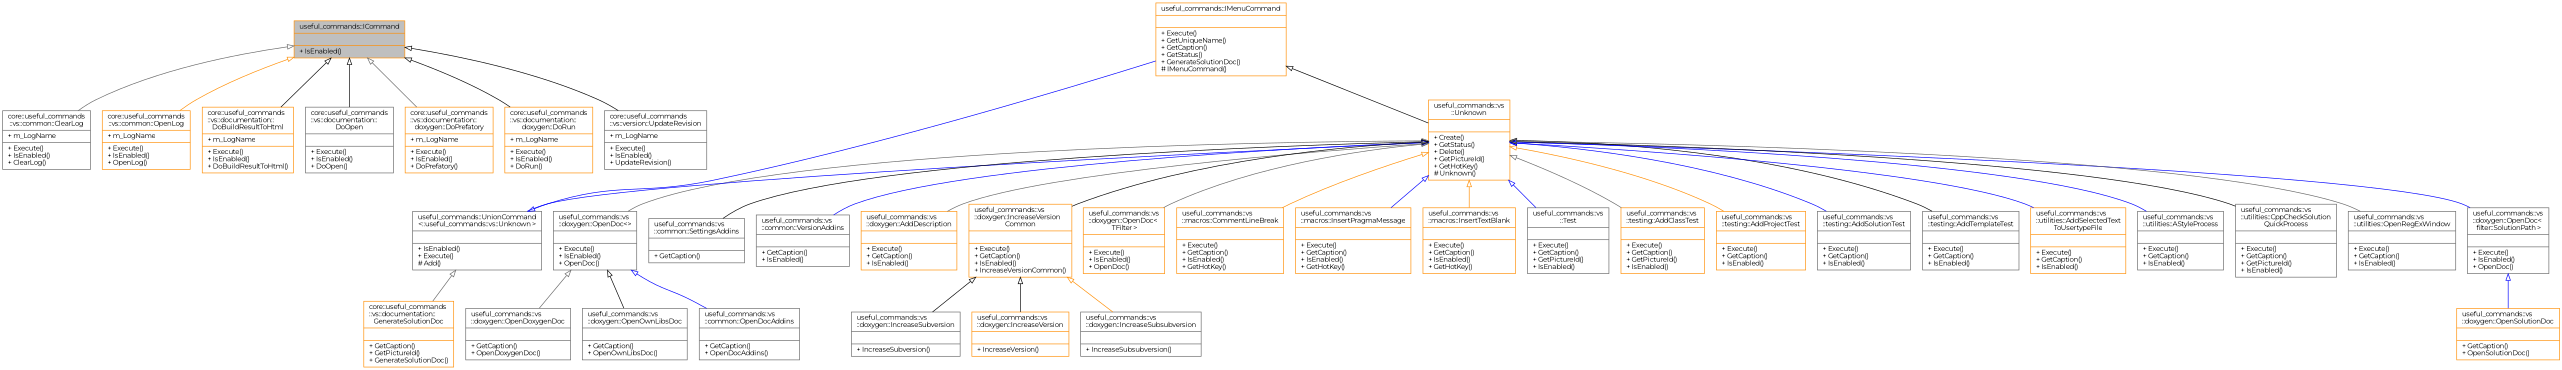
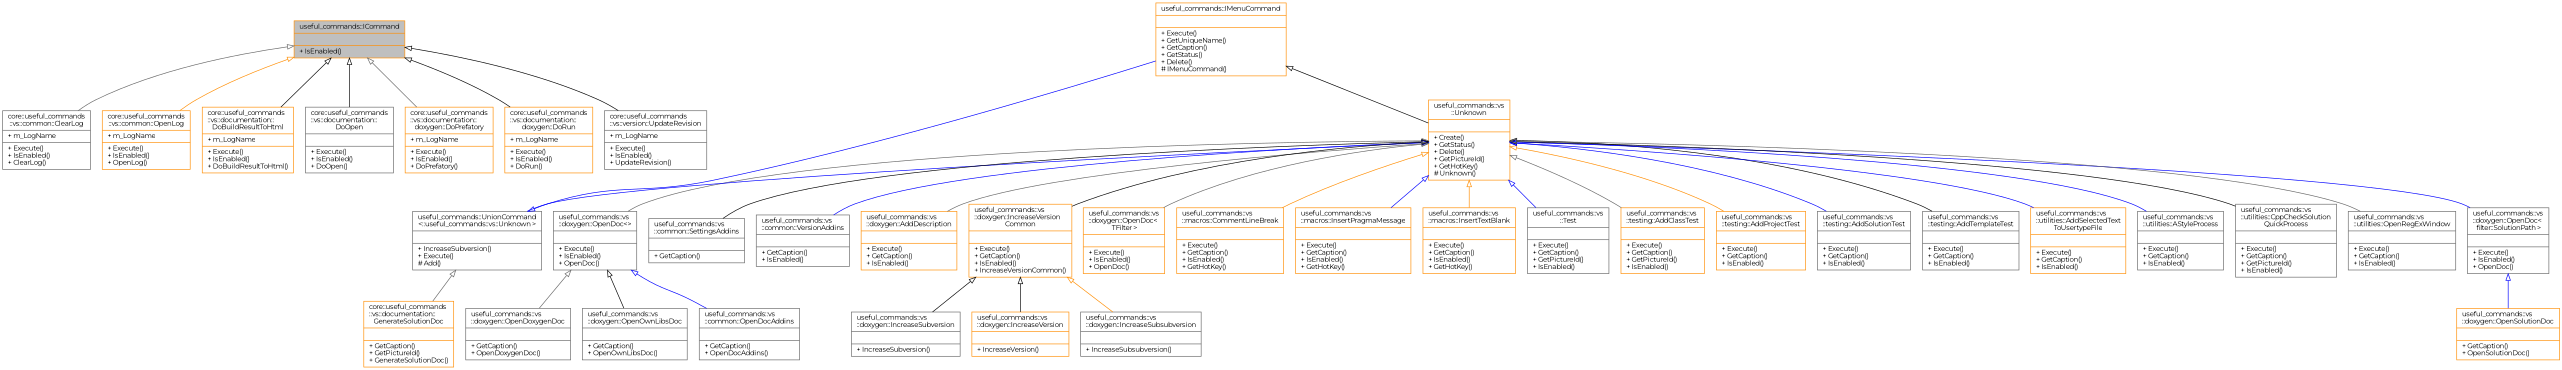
(1201, 62) -> (1177, 62)
(439, 249) -> (455, 249)
